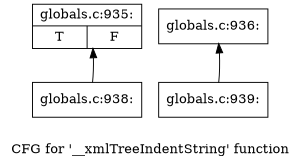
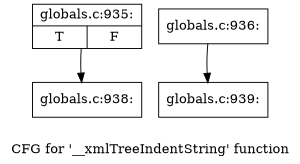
(220, 68) -> (207, 58)
(93, 70) -> (81, 61)
